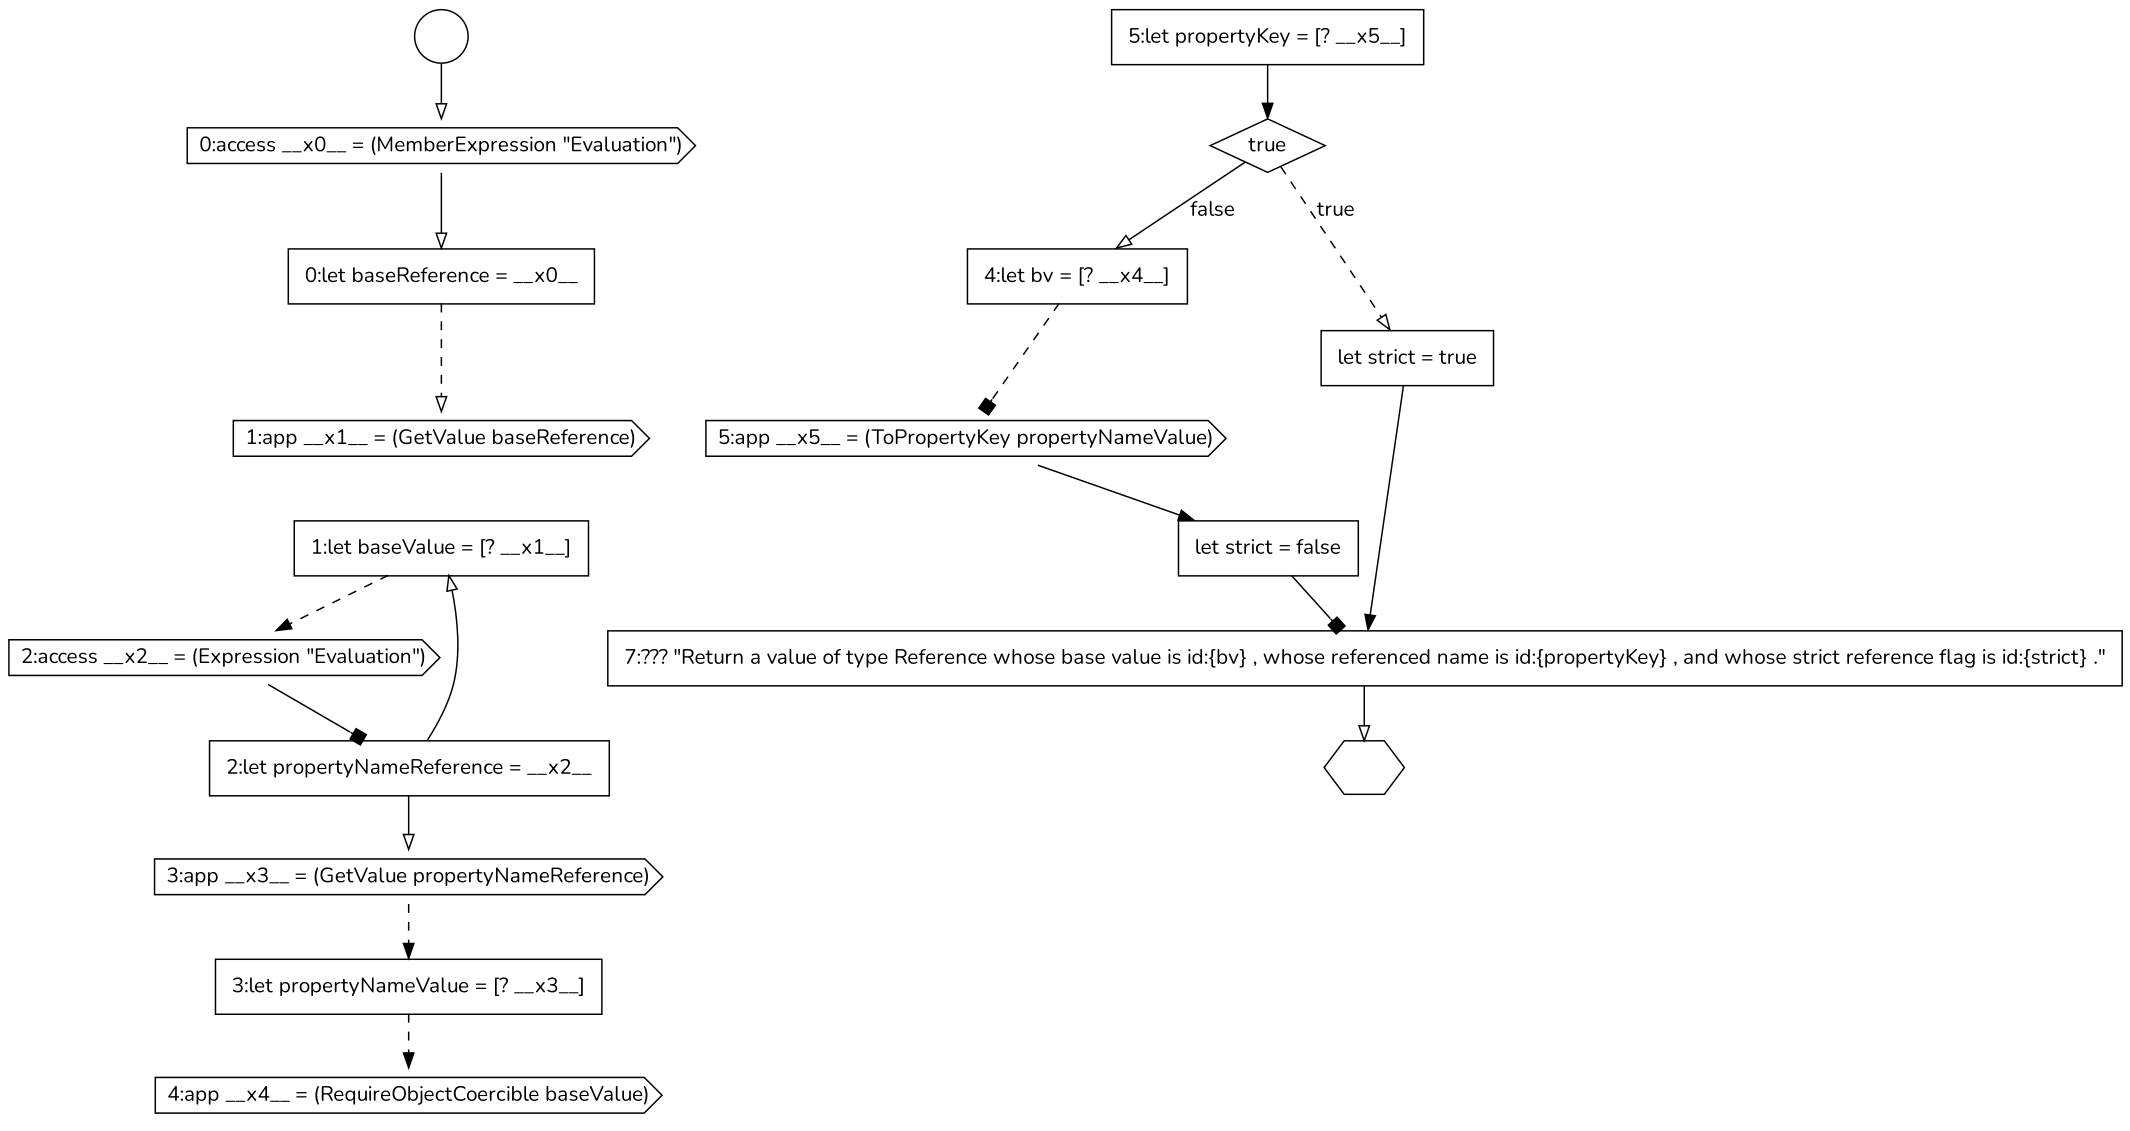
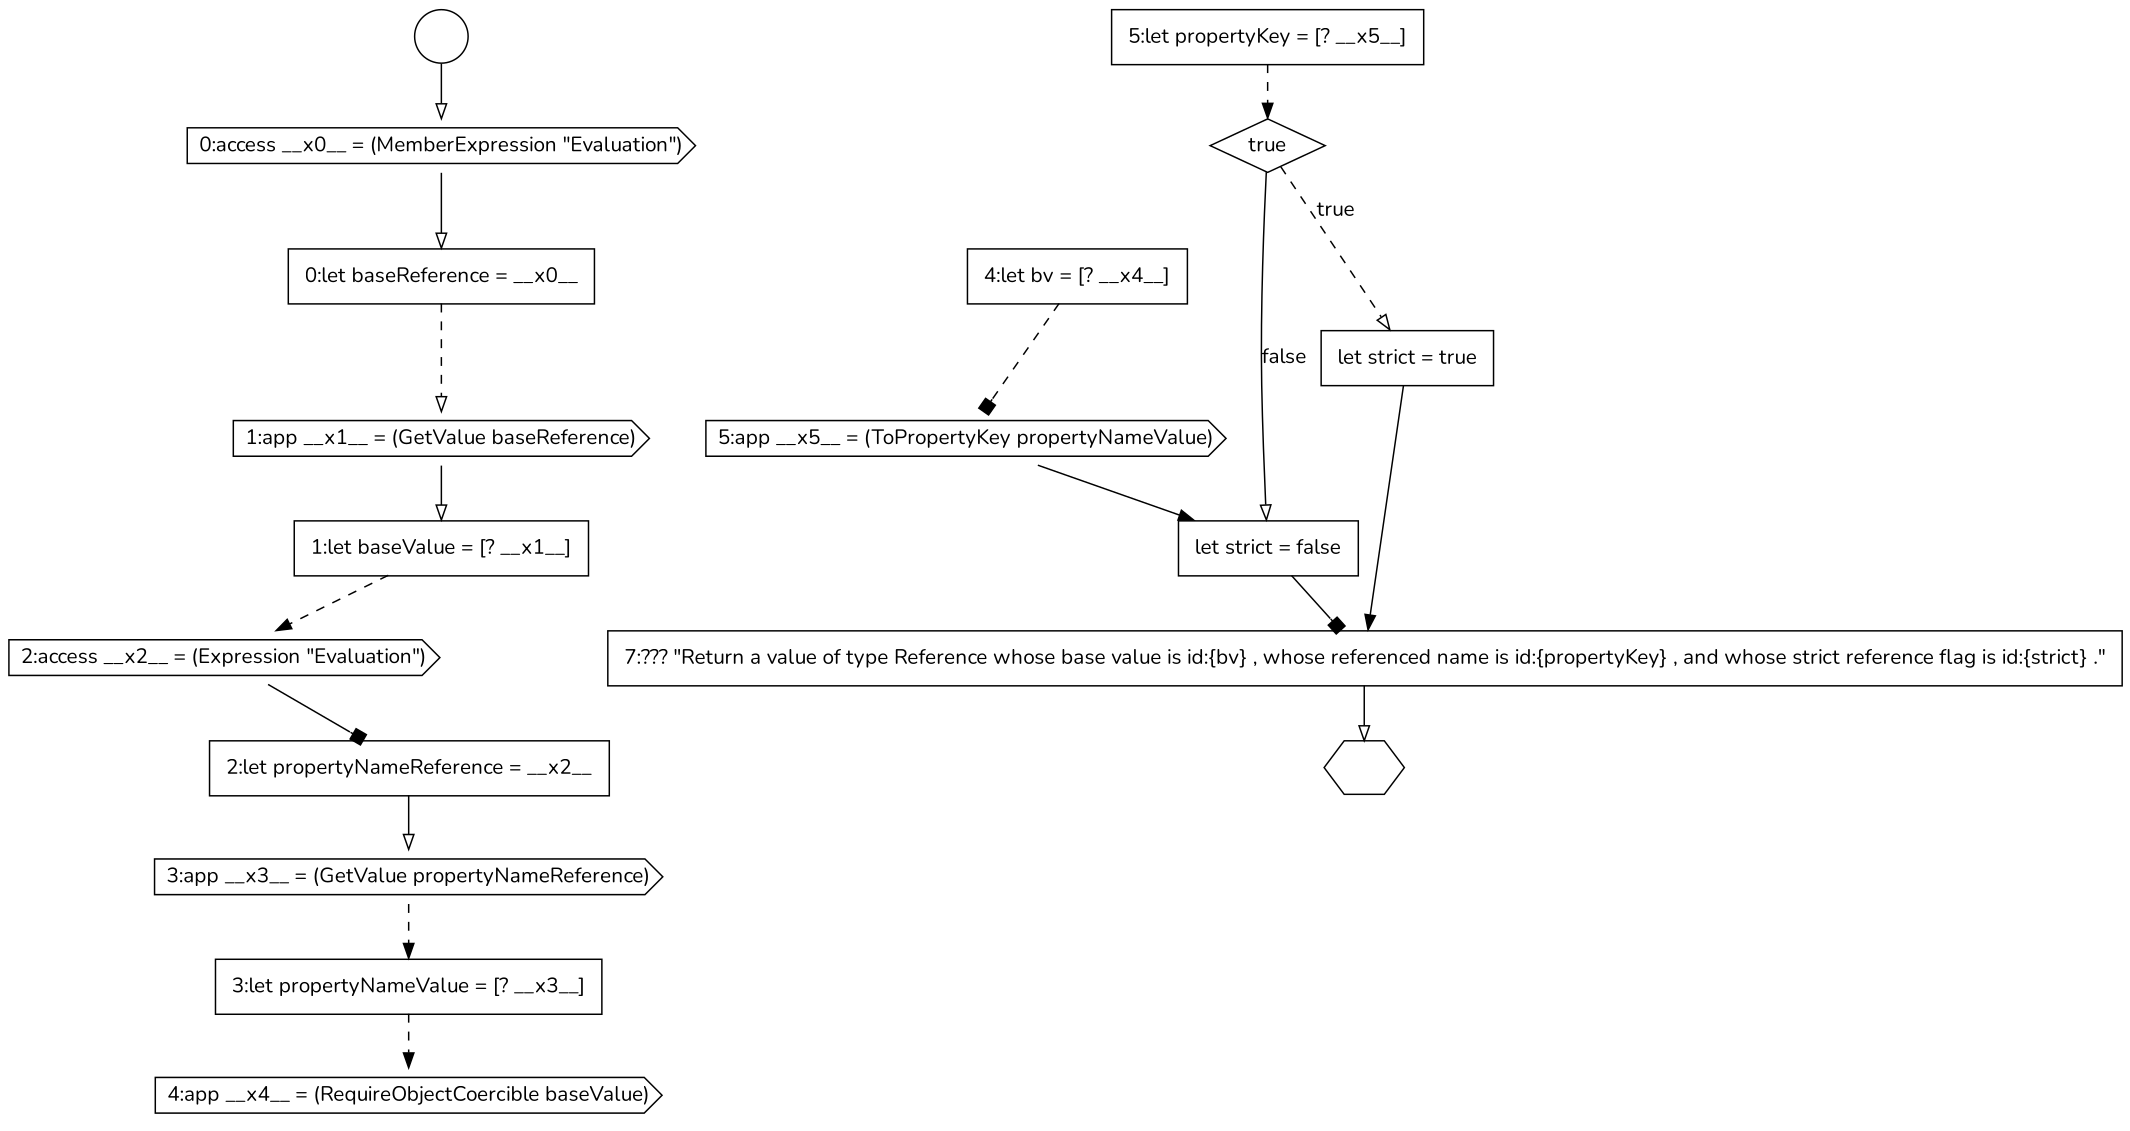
(1268, 84) -> (1268, 84)
(1187, 201) -> (1261, 338)
(456, 668) -> (441, 485)
